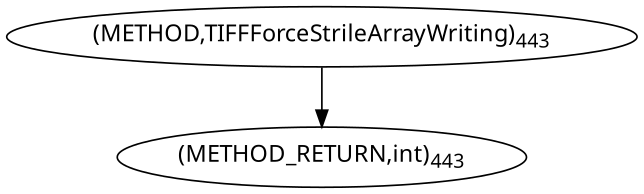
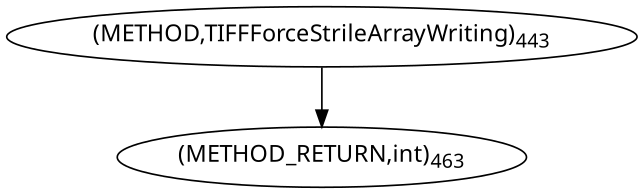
(448, 155) -> (448, 155)
